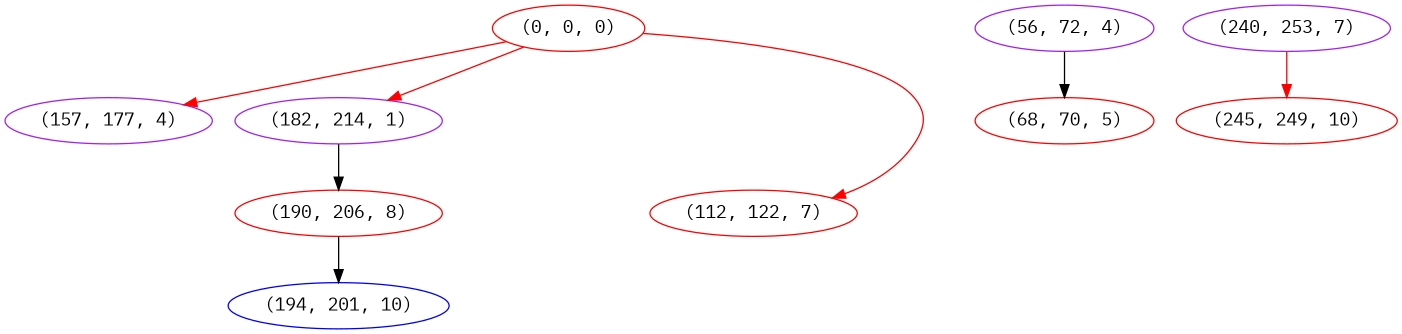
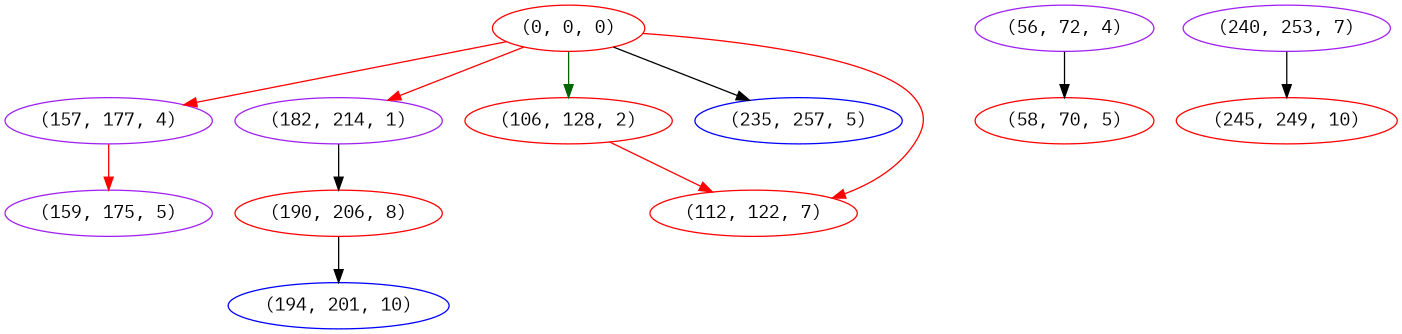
(1287, 68) -> (1287, 68)
none -> (569, 121)
none -> (799, 121)
(1065, 121) -> (1065, 121)
none -> (109, 213)
